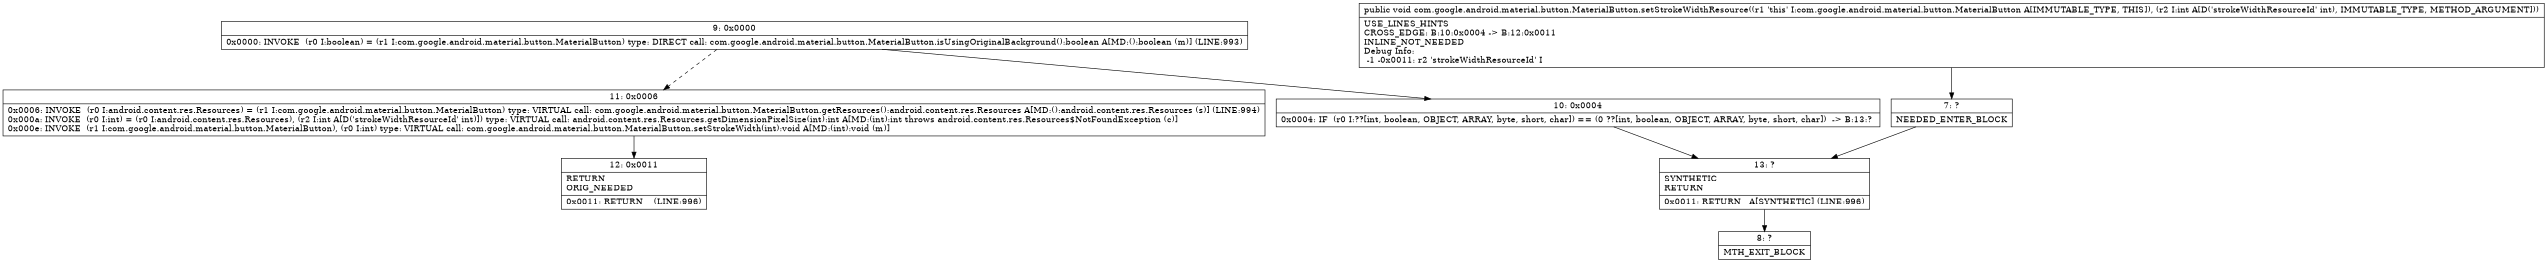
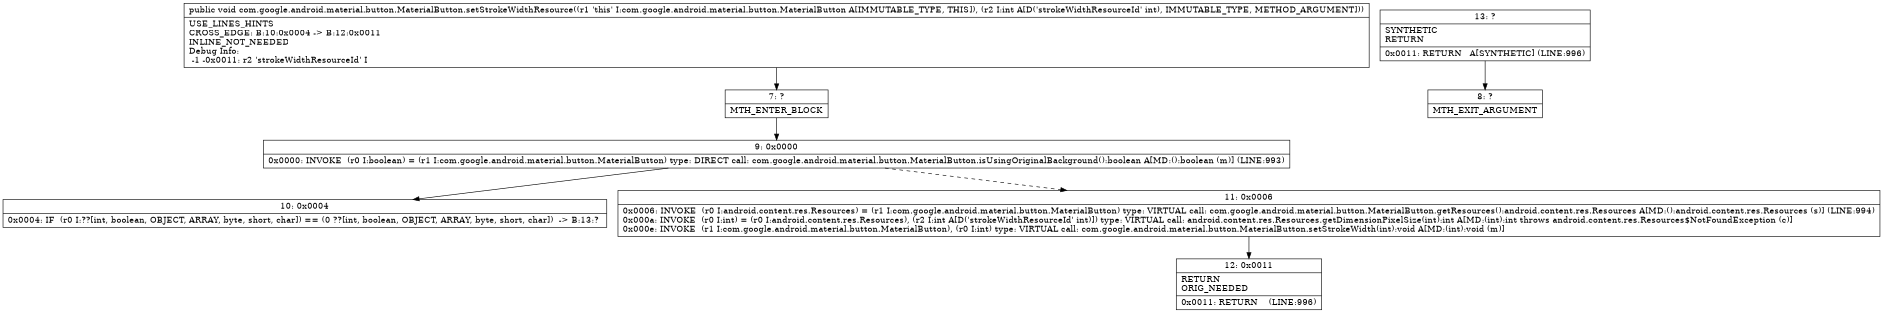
(1952, 120) -> (777, 111)
(1653, 142) -> none
(1876, 142) -> (777, 126)
(1765, 252) -> (1485, 111)
